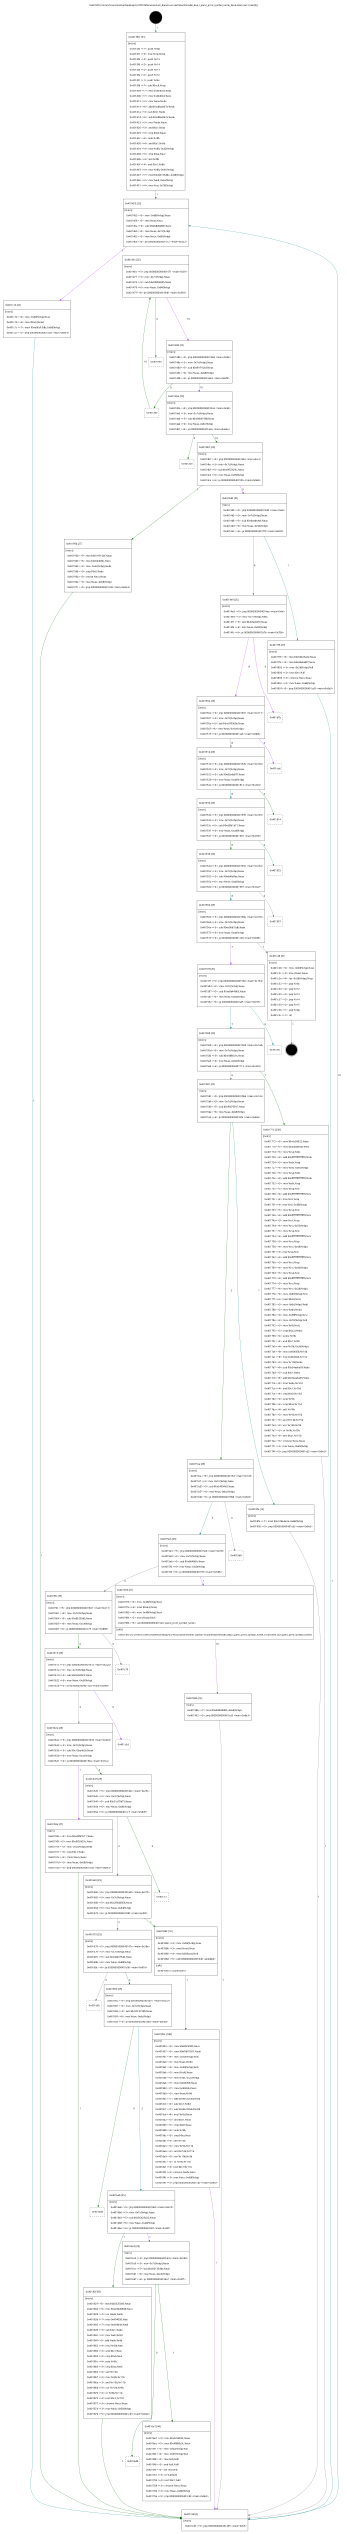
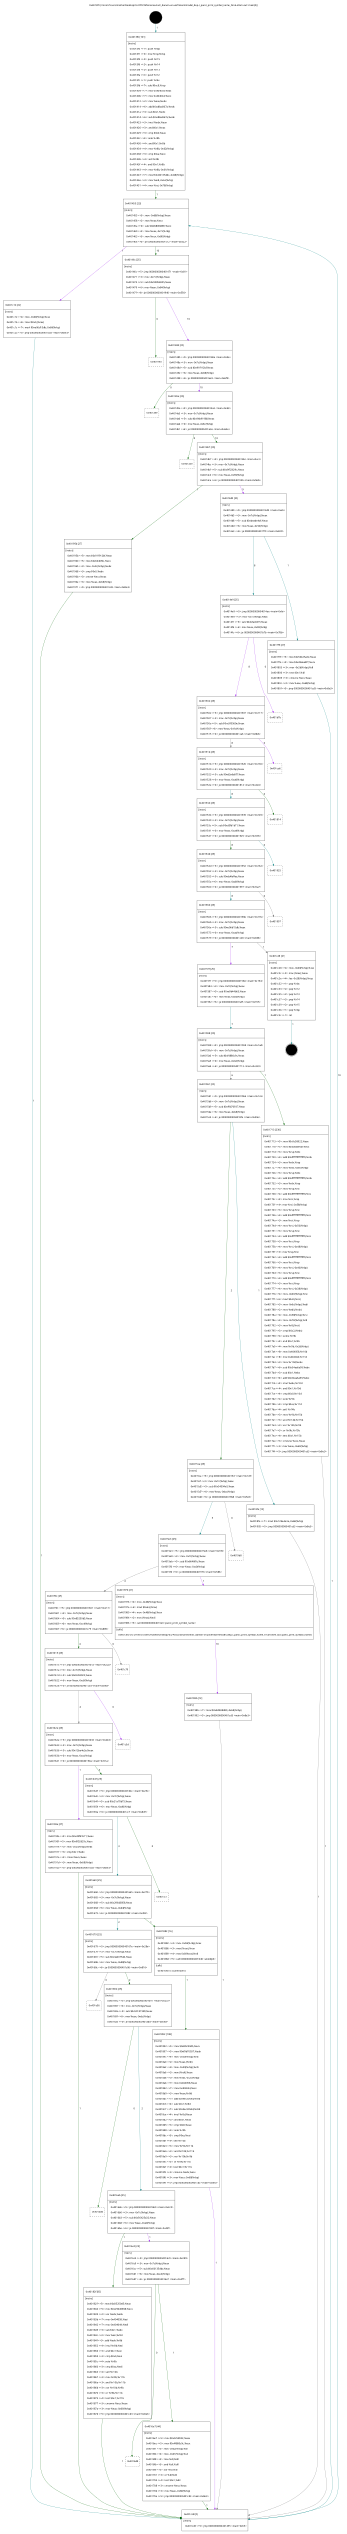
(142, 354) -> (156, 250)
(275, 1050) -> none
none -> (205, 2505)
